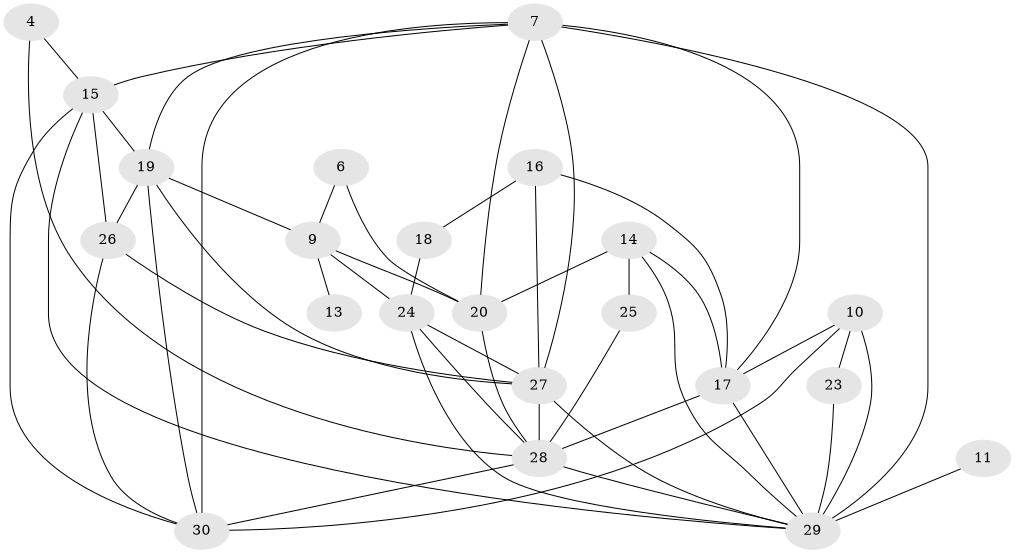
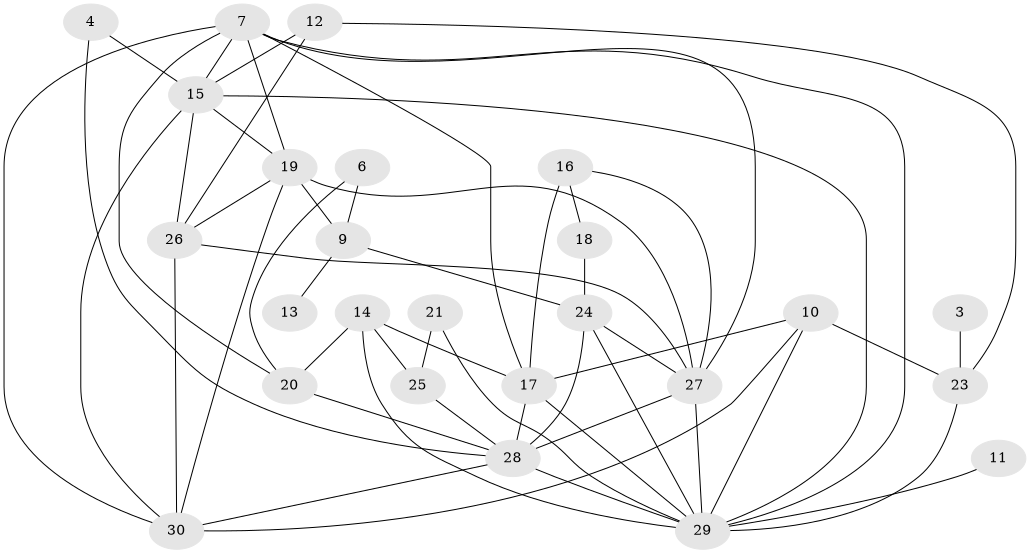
none -> (315, 22)
(397, 276) -> none
none -> (435, 313)
none -> (960, 313)
